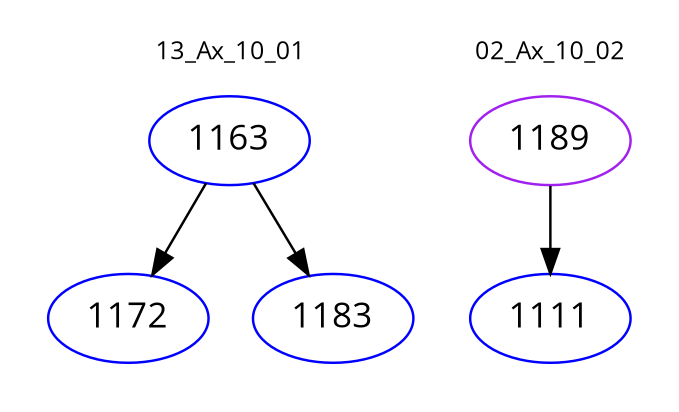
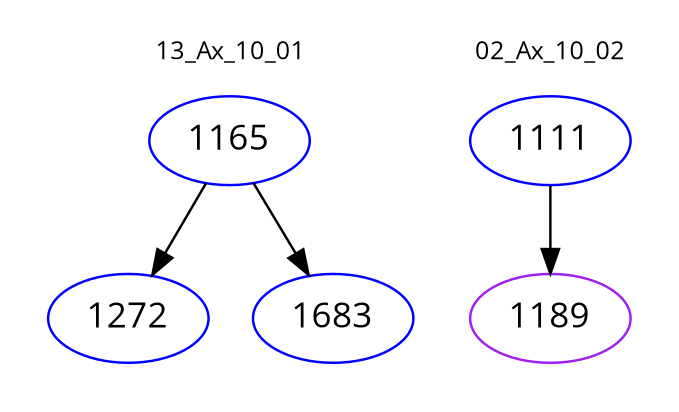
(230, 141) -> (230, 141)
(550, 217) -> (550, 217)
(128, 318) -> (128, 318)
(333, 318) -> (333, 318)
